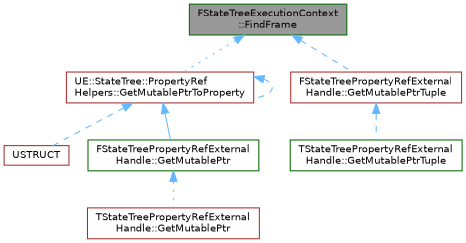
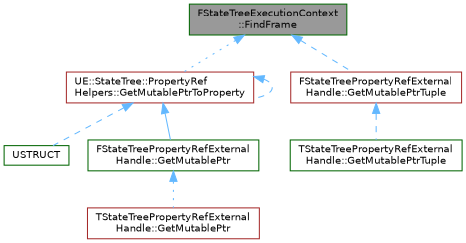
(37, 155) -> (37, 155)
